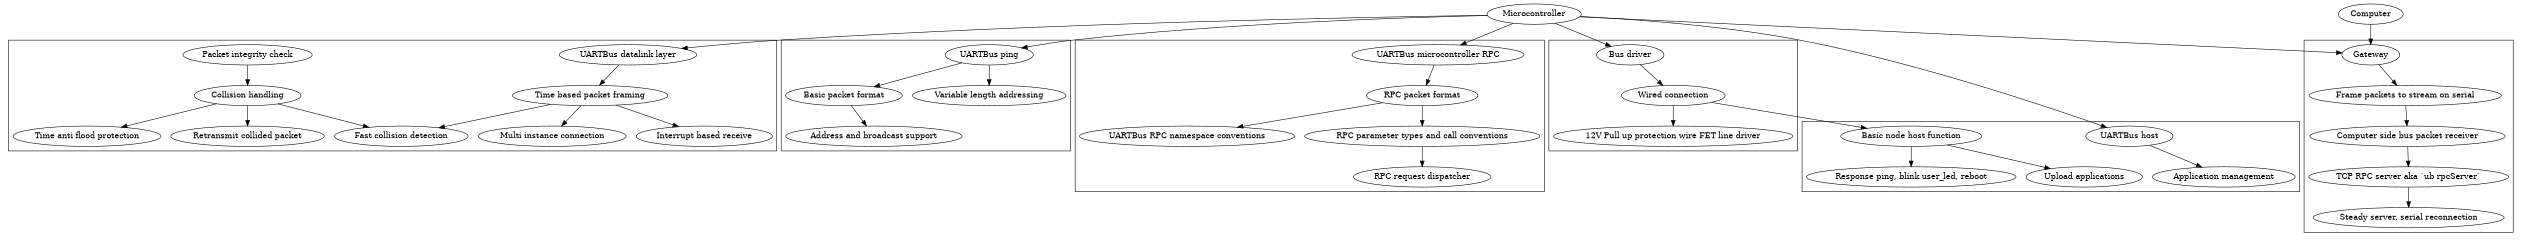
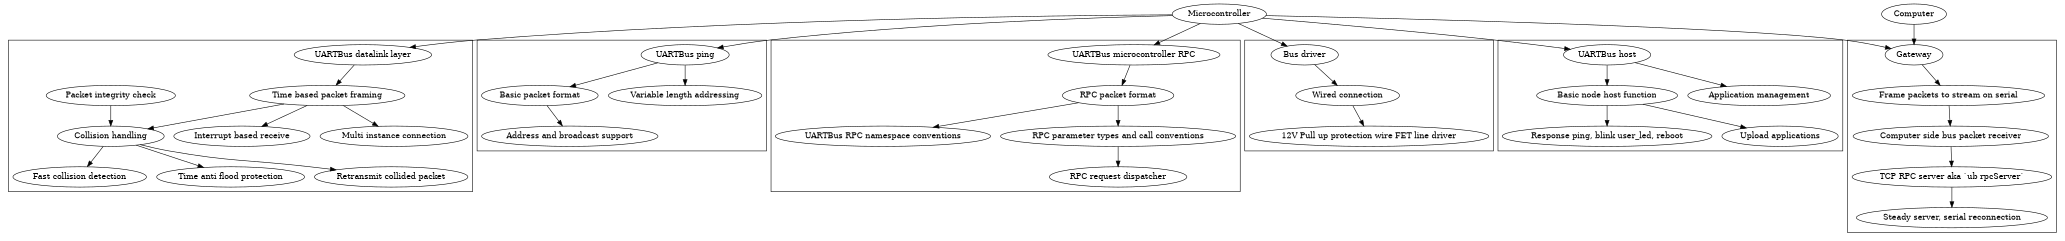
(498, 115) -> (219, 116)
(1786, 115) -> (1607, 72)
